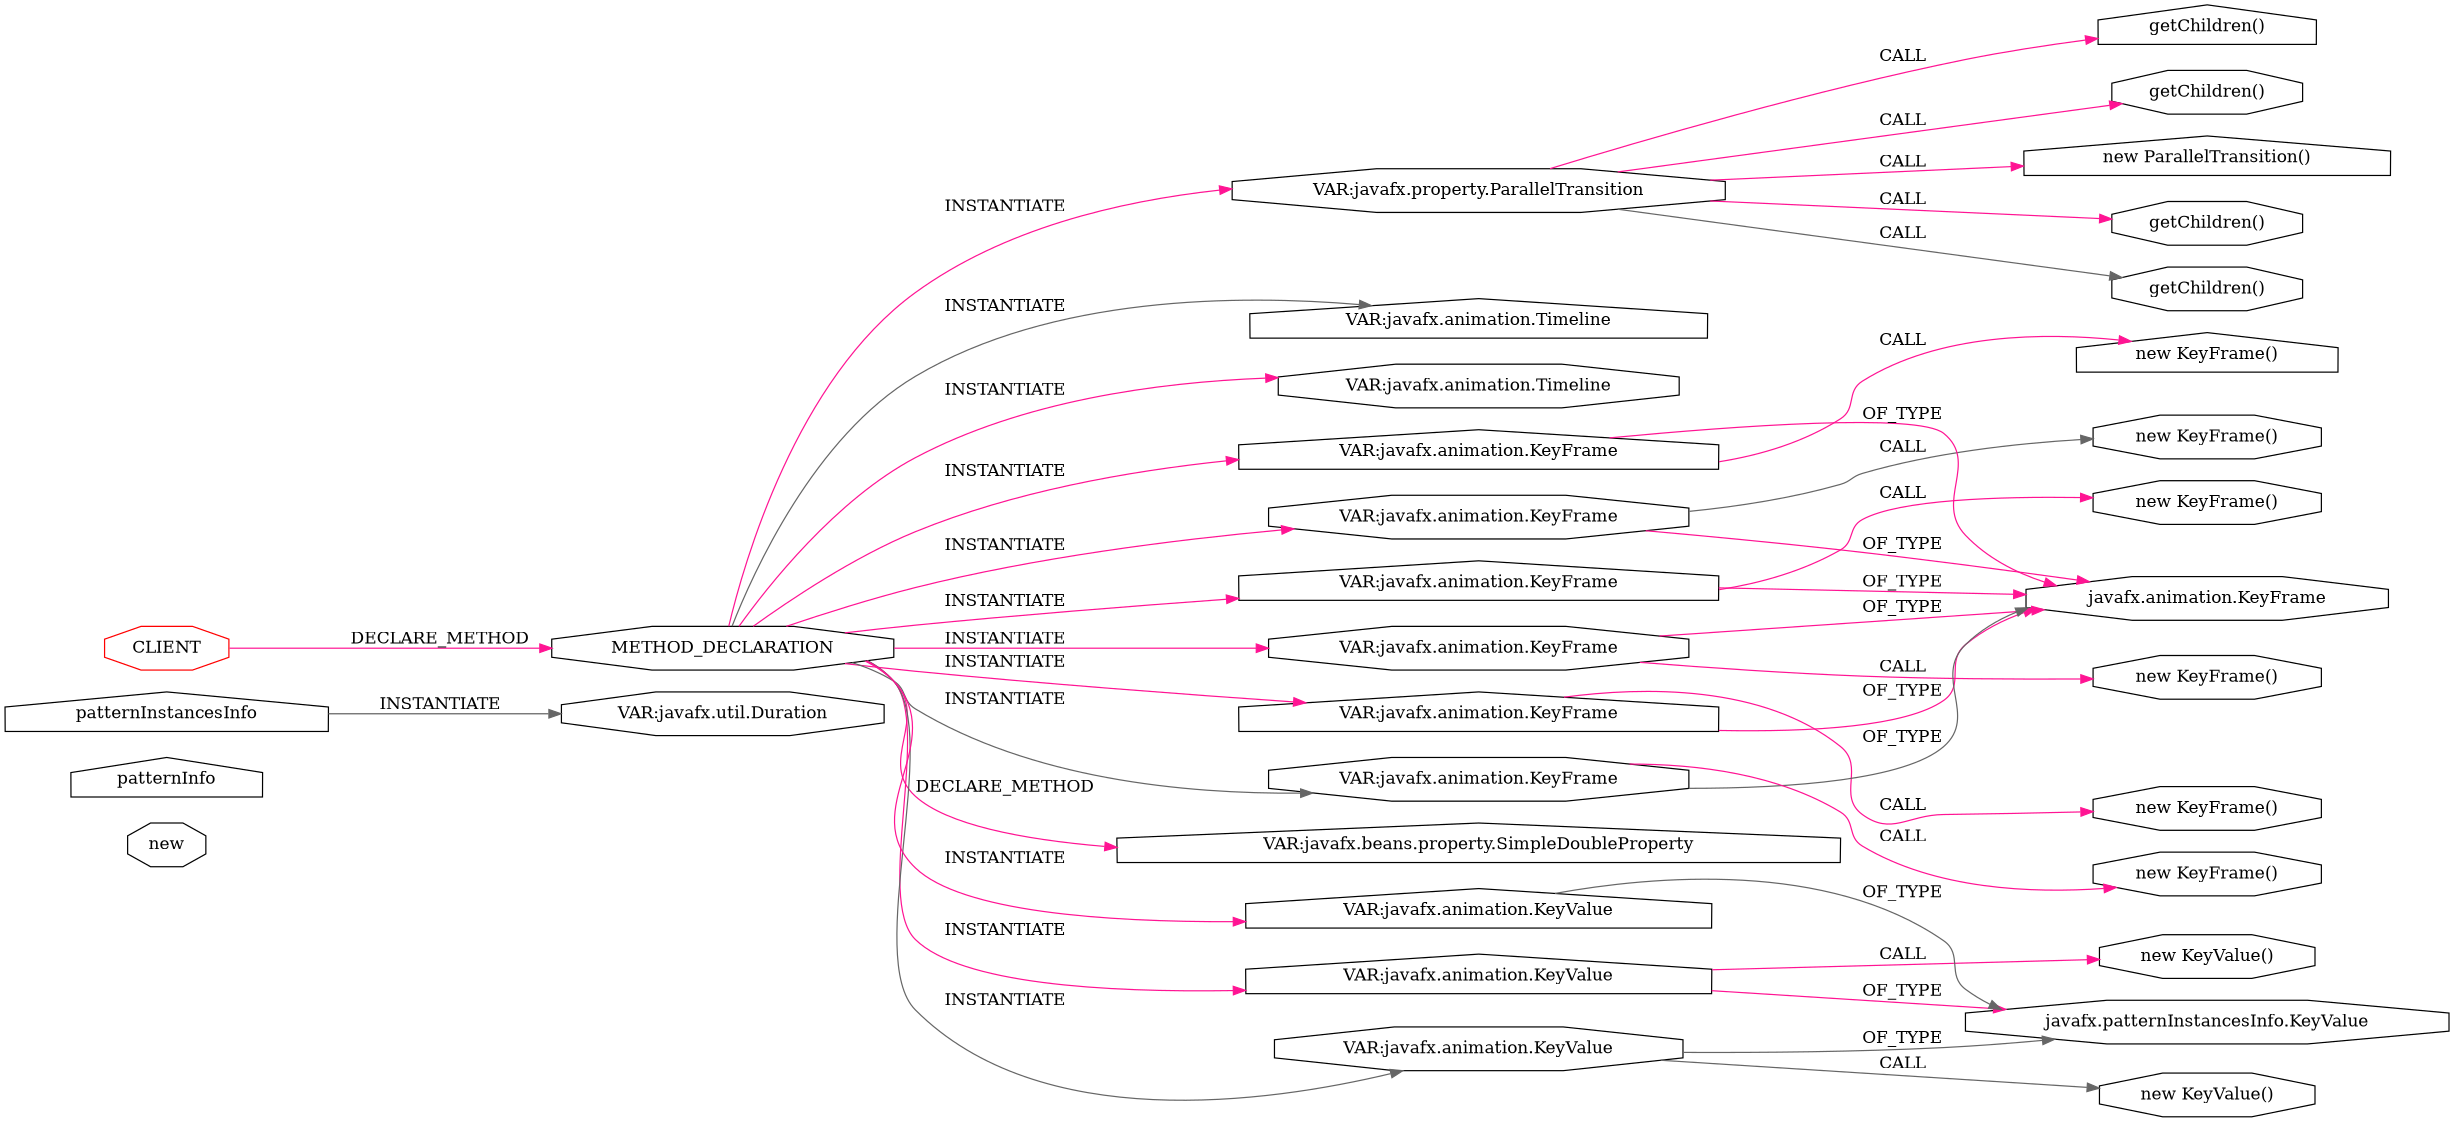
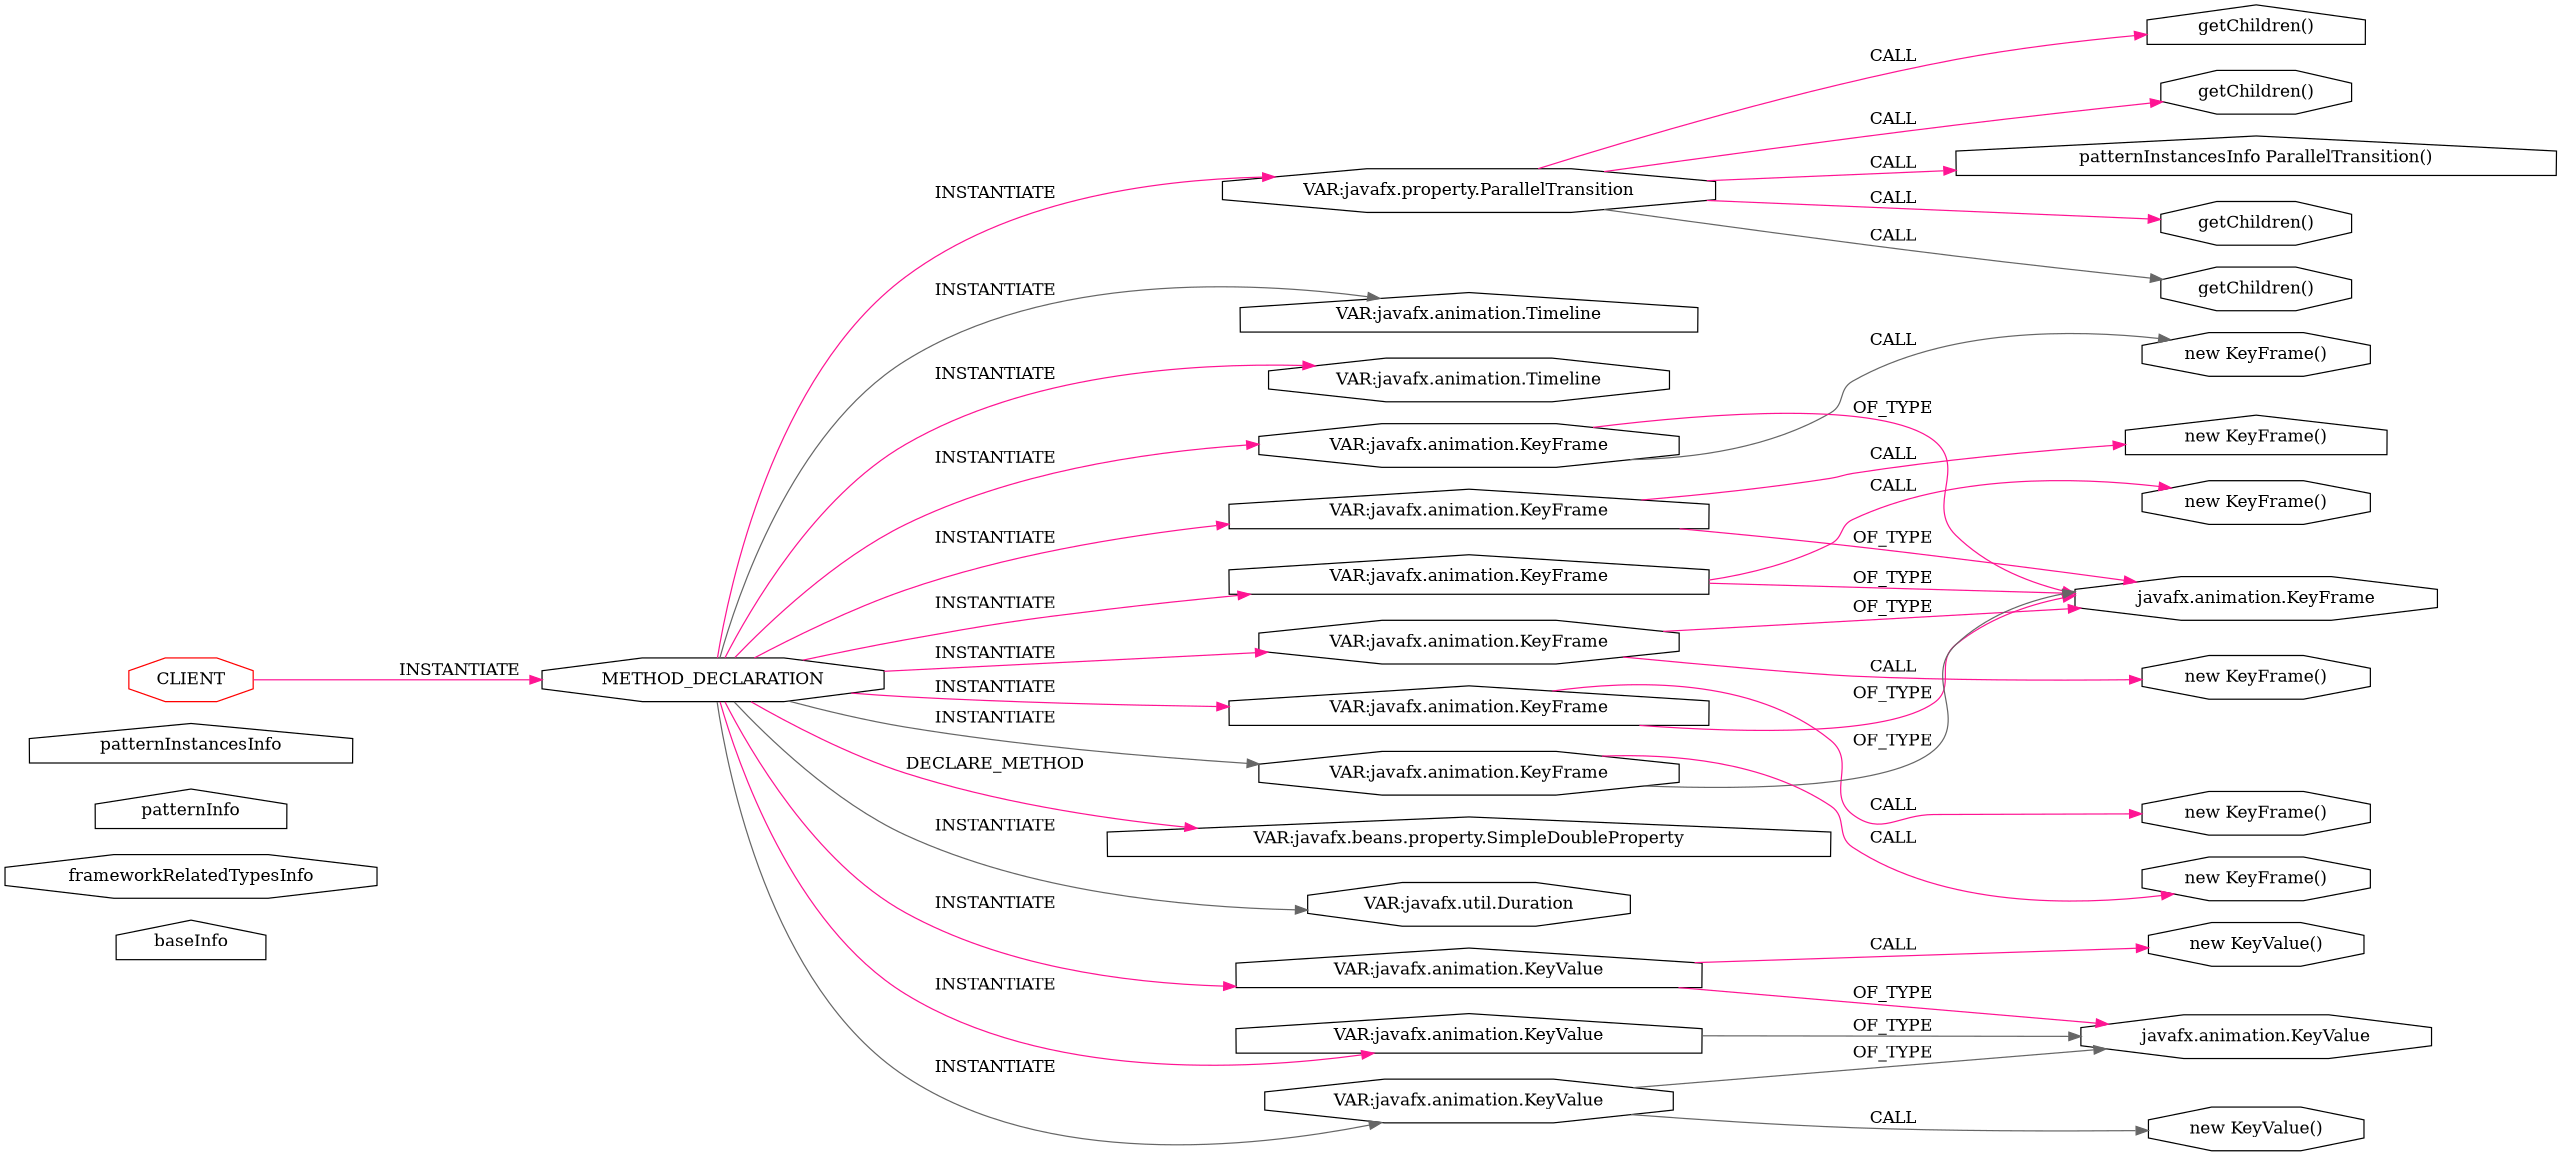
(2207, 158) -> (2256, 158)
(440, 639) -> (460, 671)
(438, 714) -> (990, 866)
(167, 845) -> (191, 876)
none -> (191, 942)
(2207, 1022) -> (2256, 1037)
